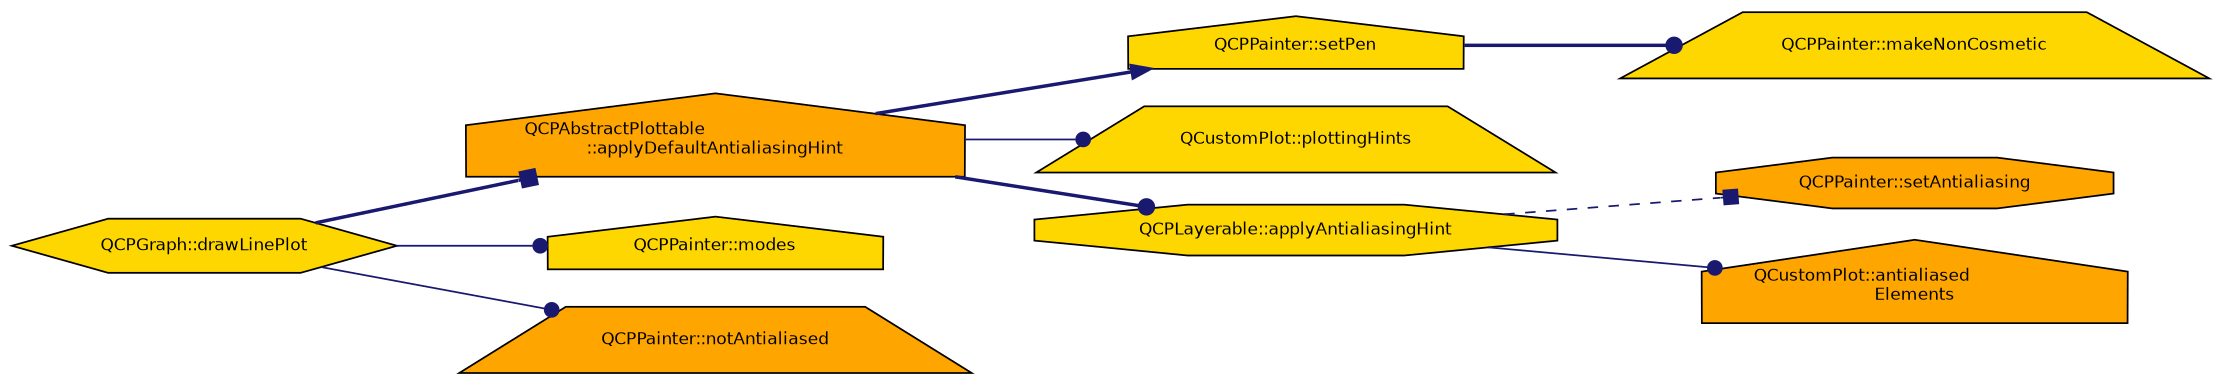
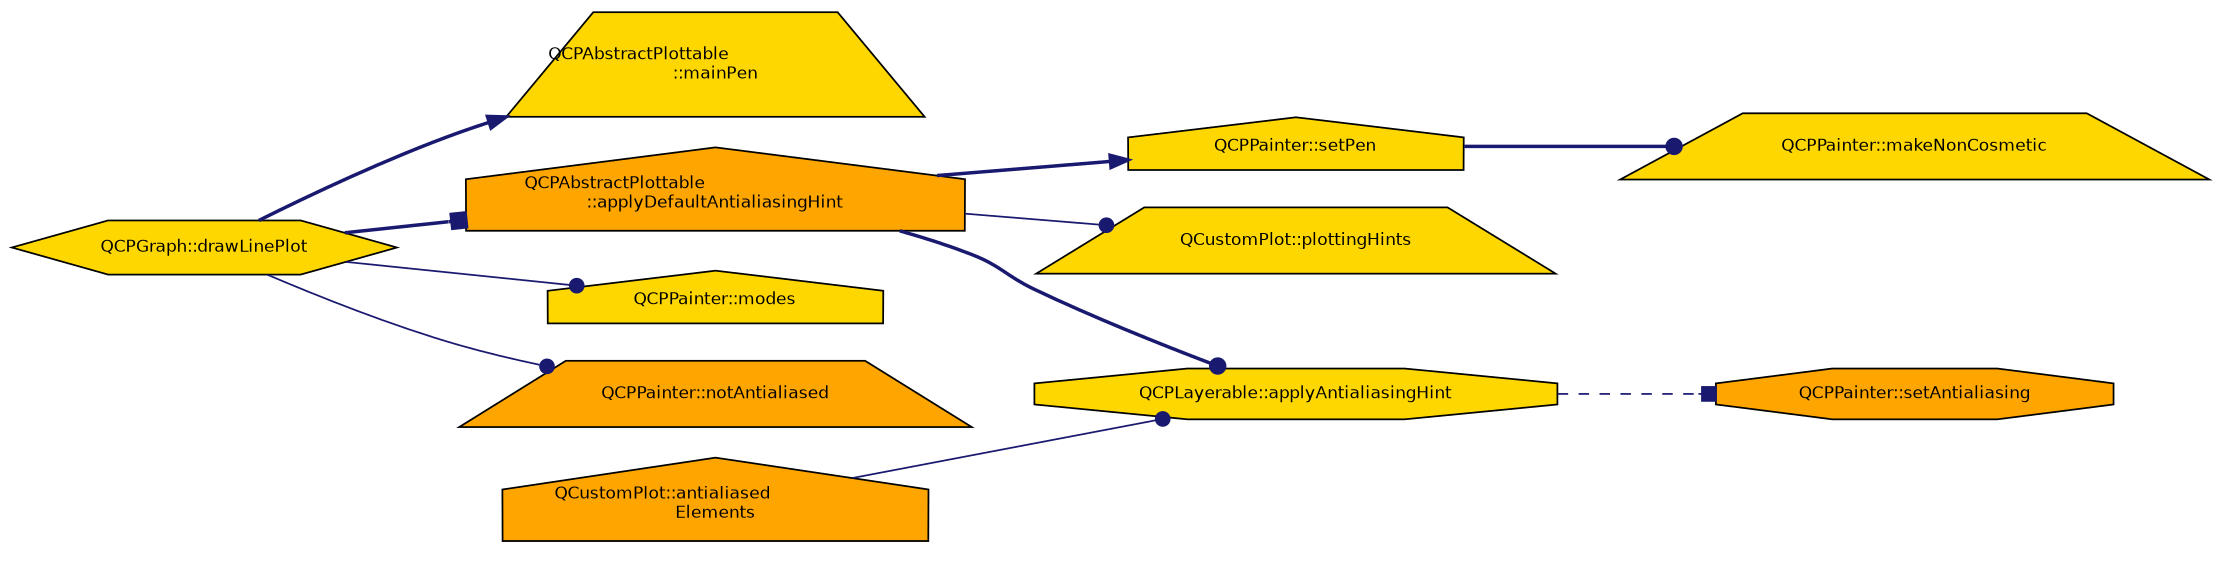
none -> (715, 64)
(1598, 257) -> (1004, 449)
